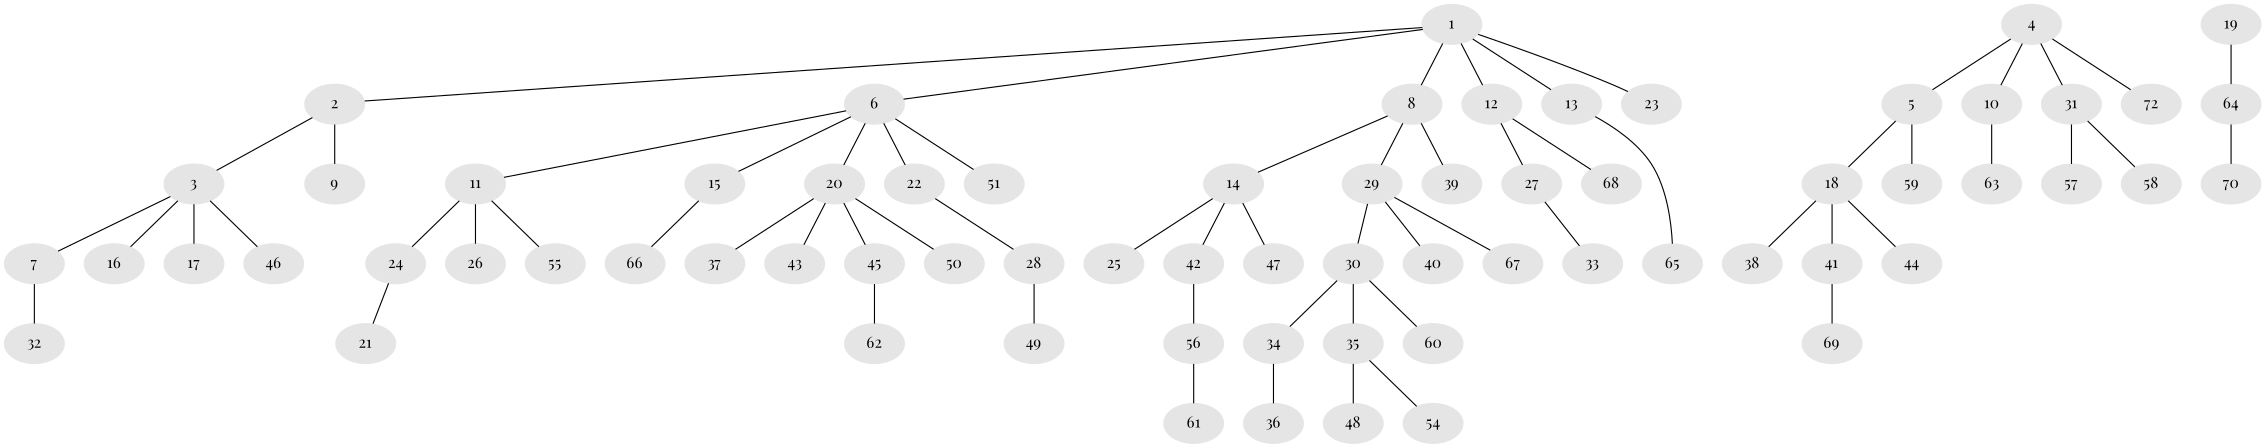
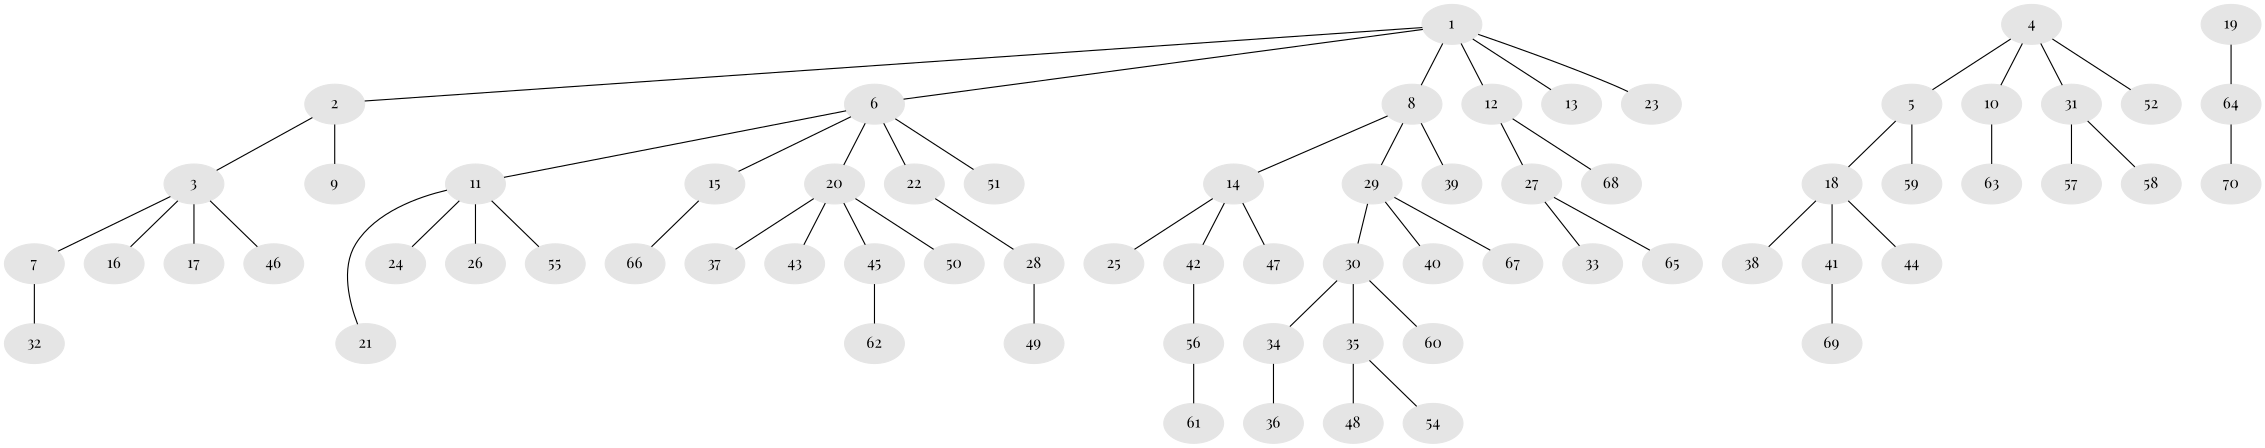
(2151, 104) -> (2151, 104)
(1654, 168) -> (1602, 224)
(381, 303) -> (363, 234)
